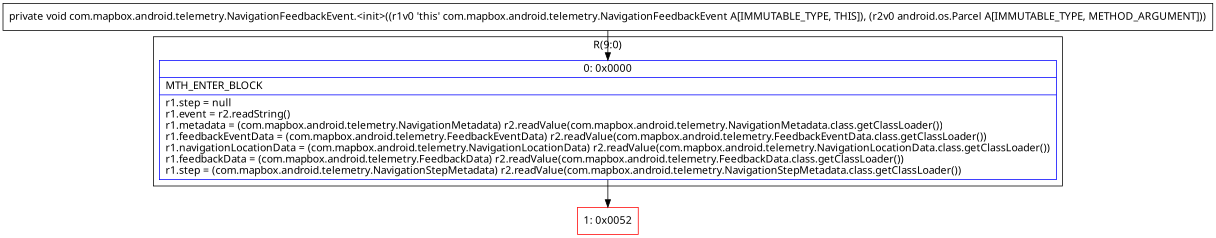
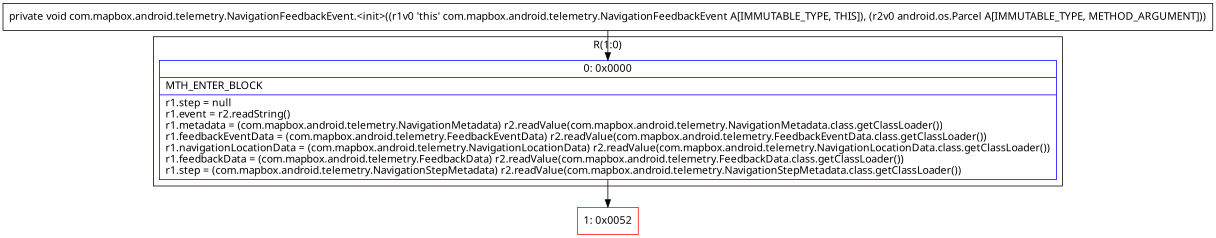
(608, 45) -> (608, 45)
